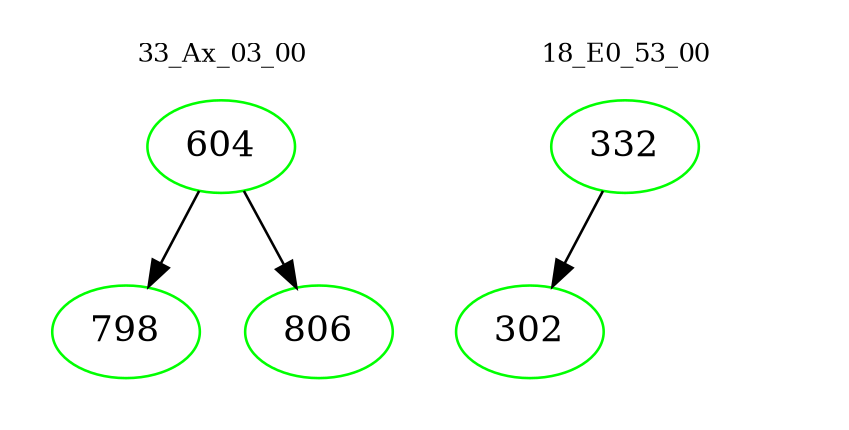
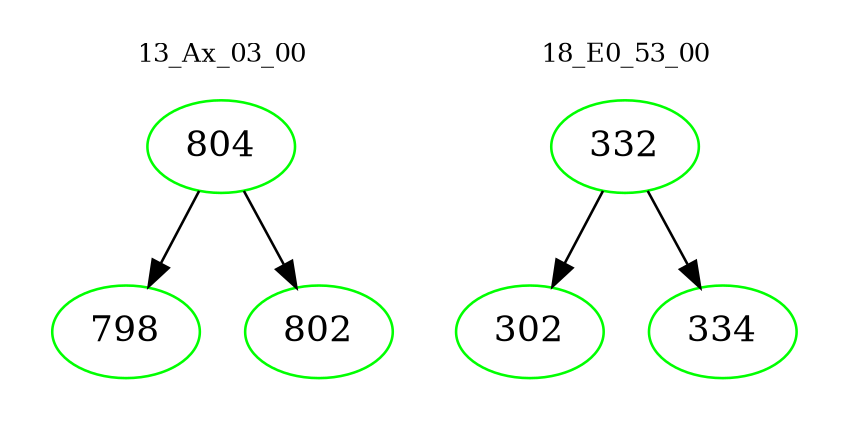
(222, 55) -> (222, 55)
(221, 147) -> (221, 147)
(319, 332) -> (319, 332)
none -> (723, 332)
